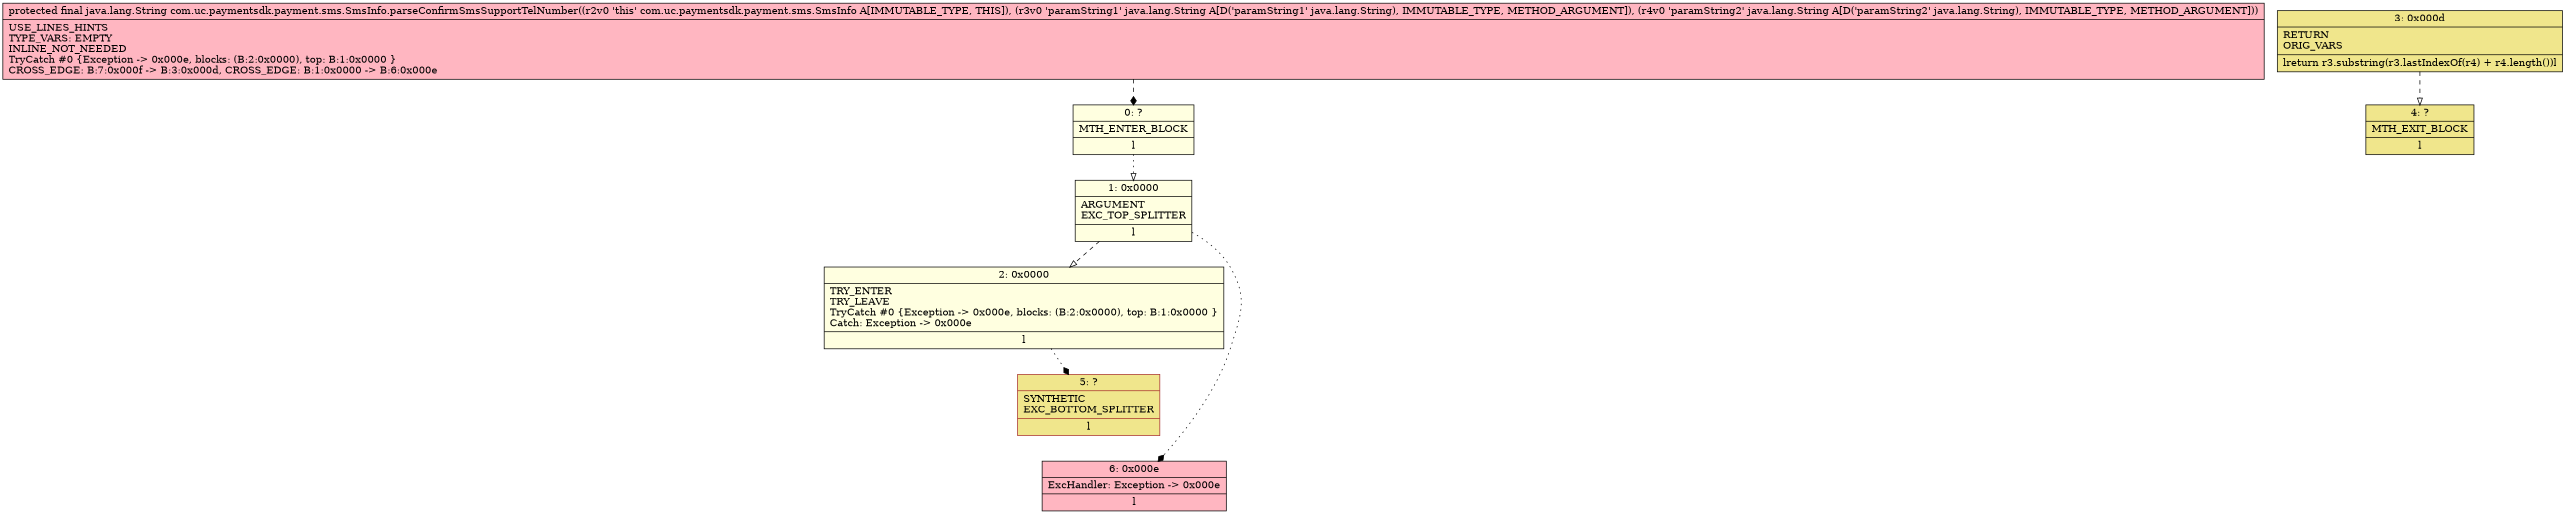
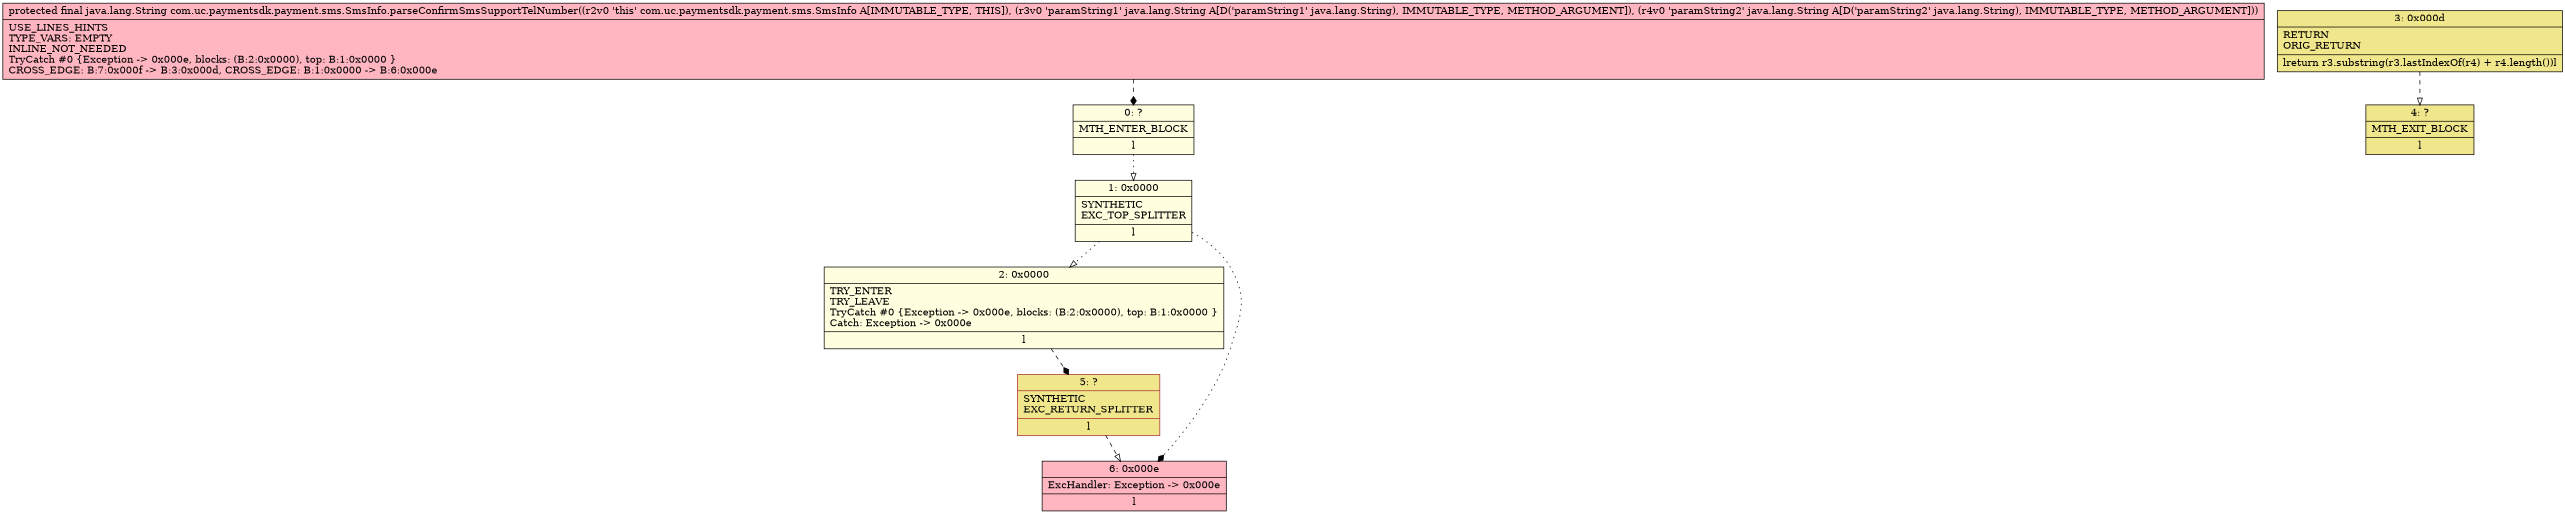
(2313, 46) -> (2322, 46)
(1113, 205) -> (1112, 205)
(1087, 252) -> (1087, 252)
(1057, 358) -> (1057, 358)
(1089, 410) -> (1088, 410)
none -> (1111, 445)
